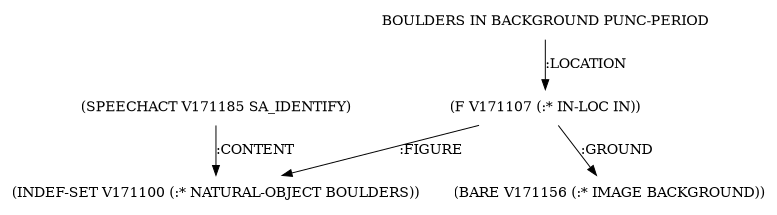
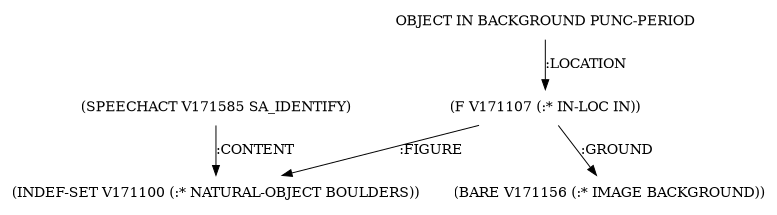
(545, 22) -> (545, 22)
(216, 107) -> (216, 107)
